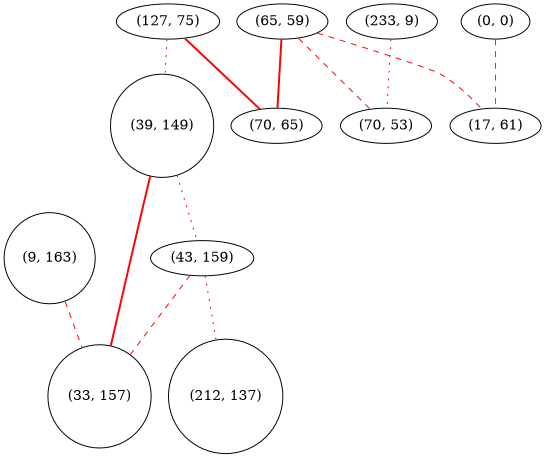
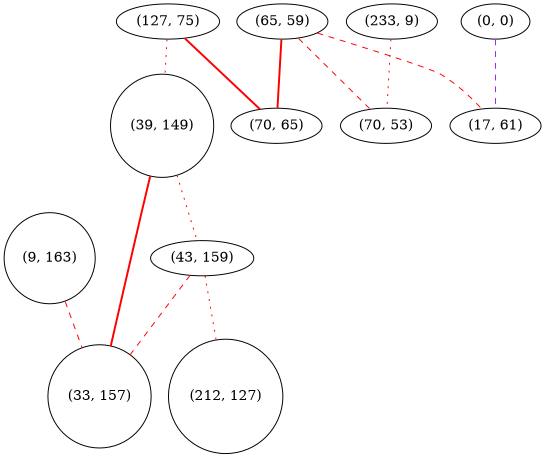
(226, 396) -> (226, 396)
